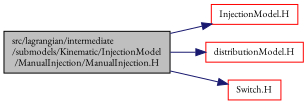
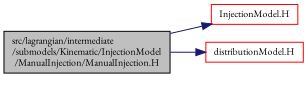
(255, 90) -> none
